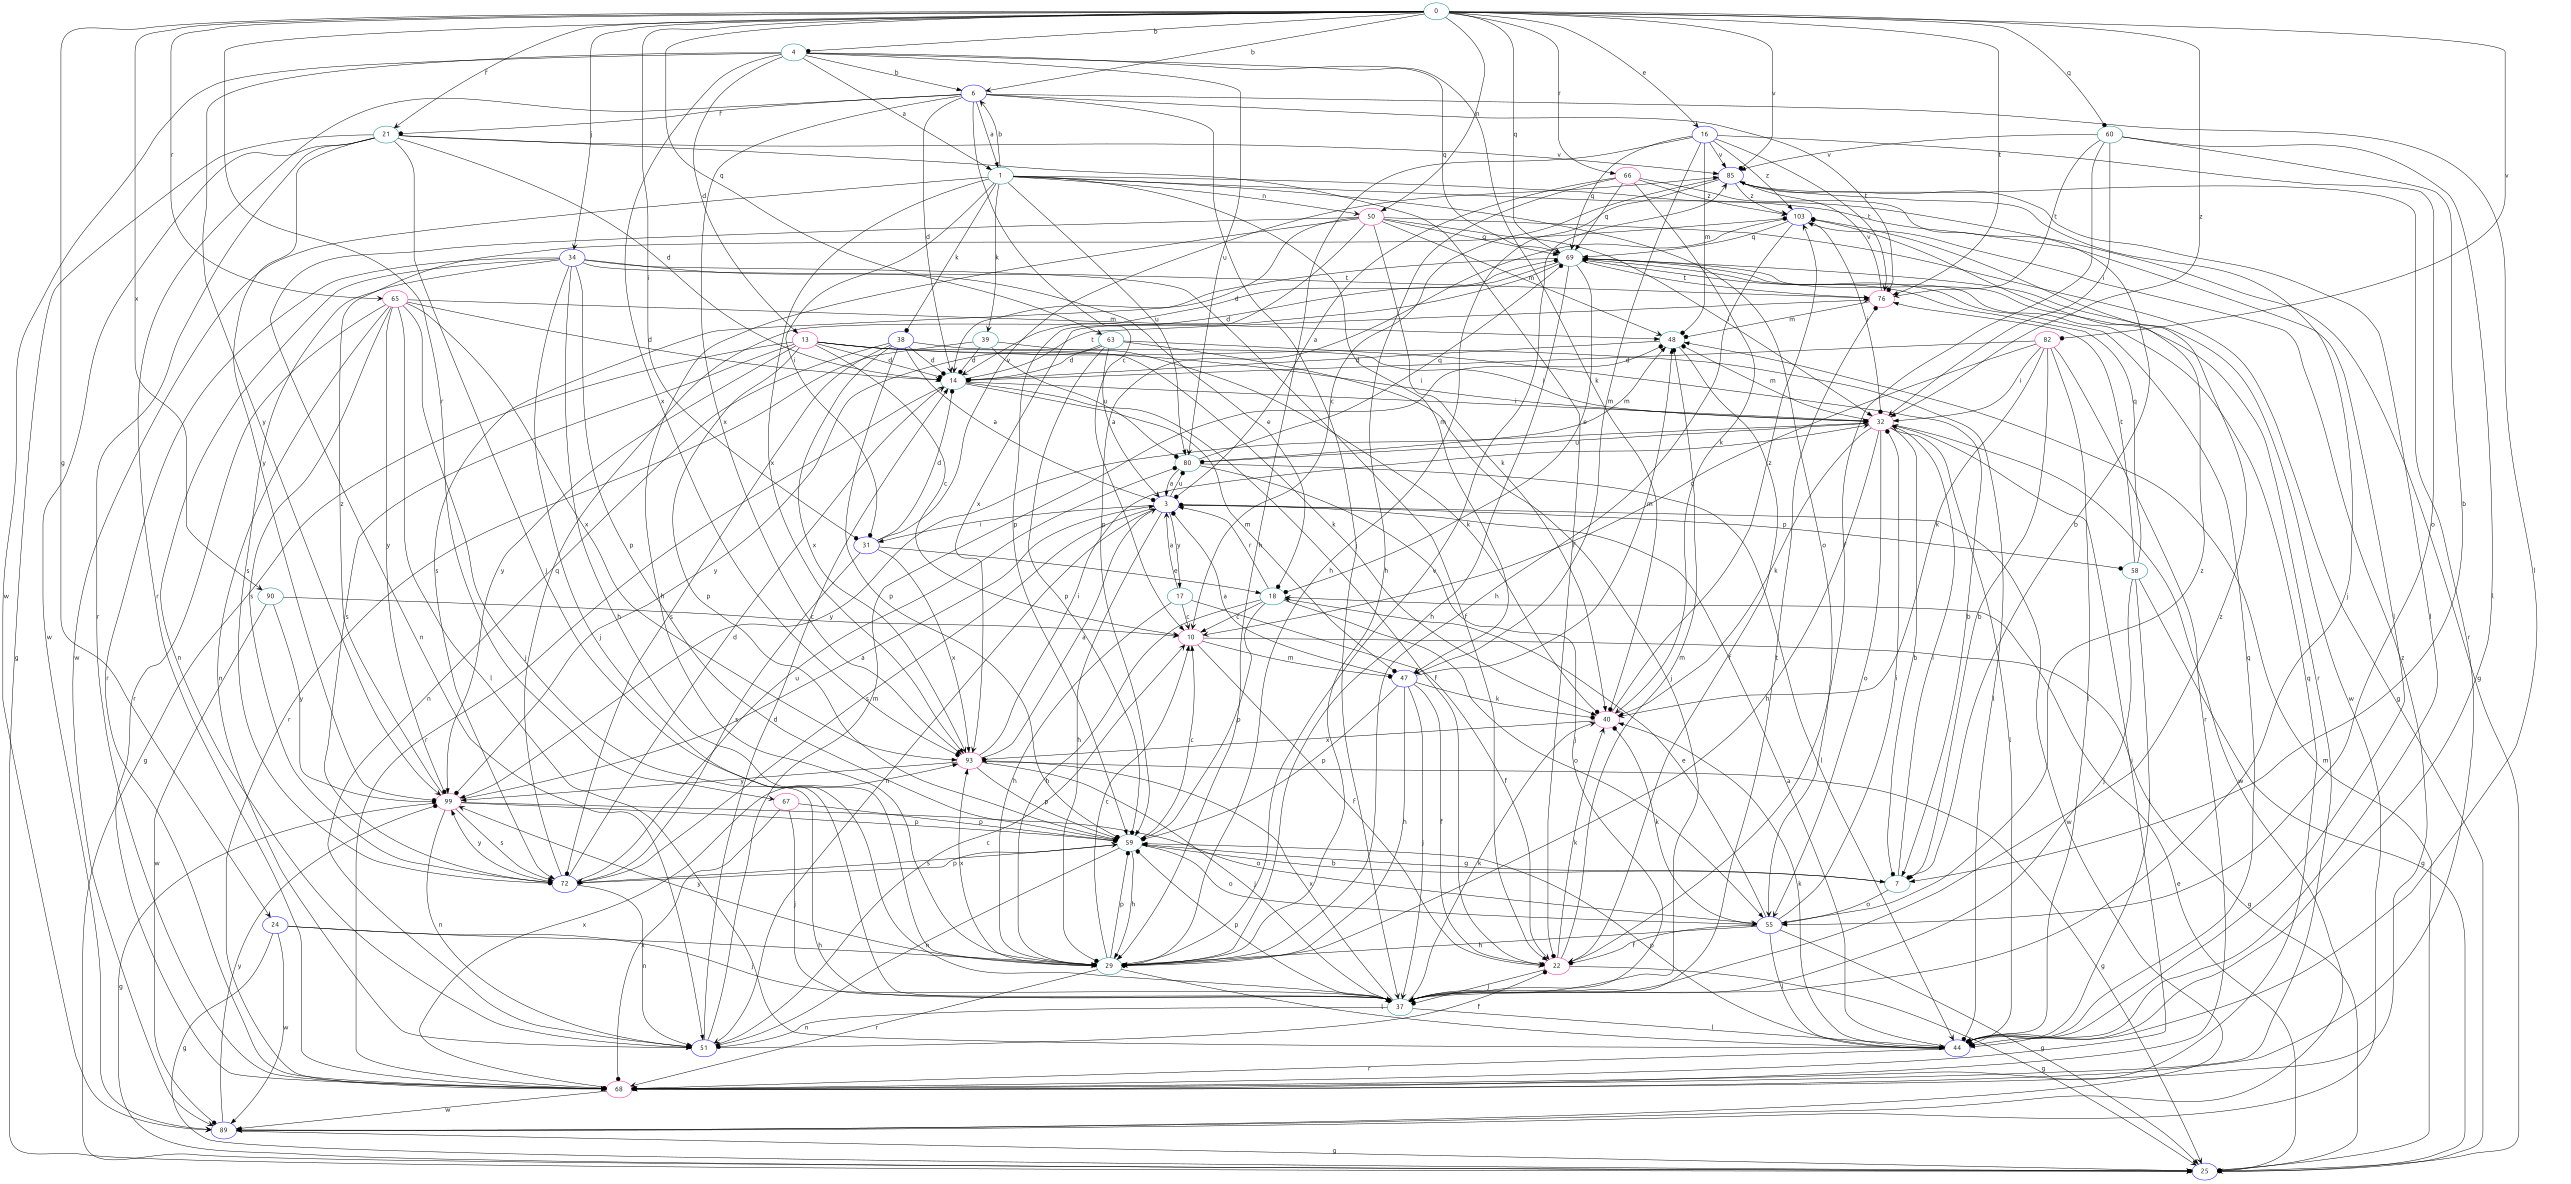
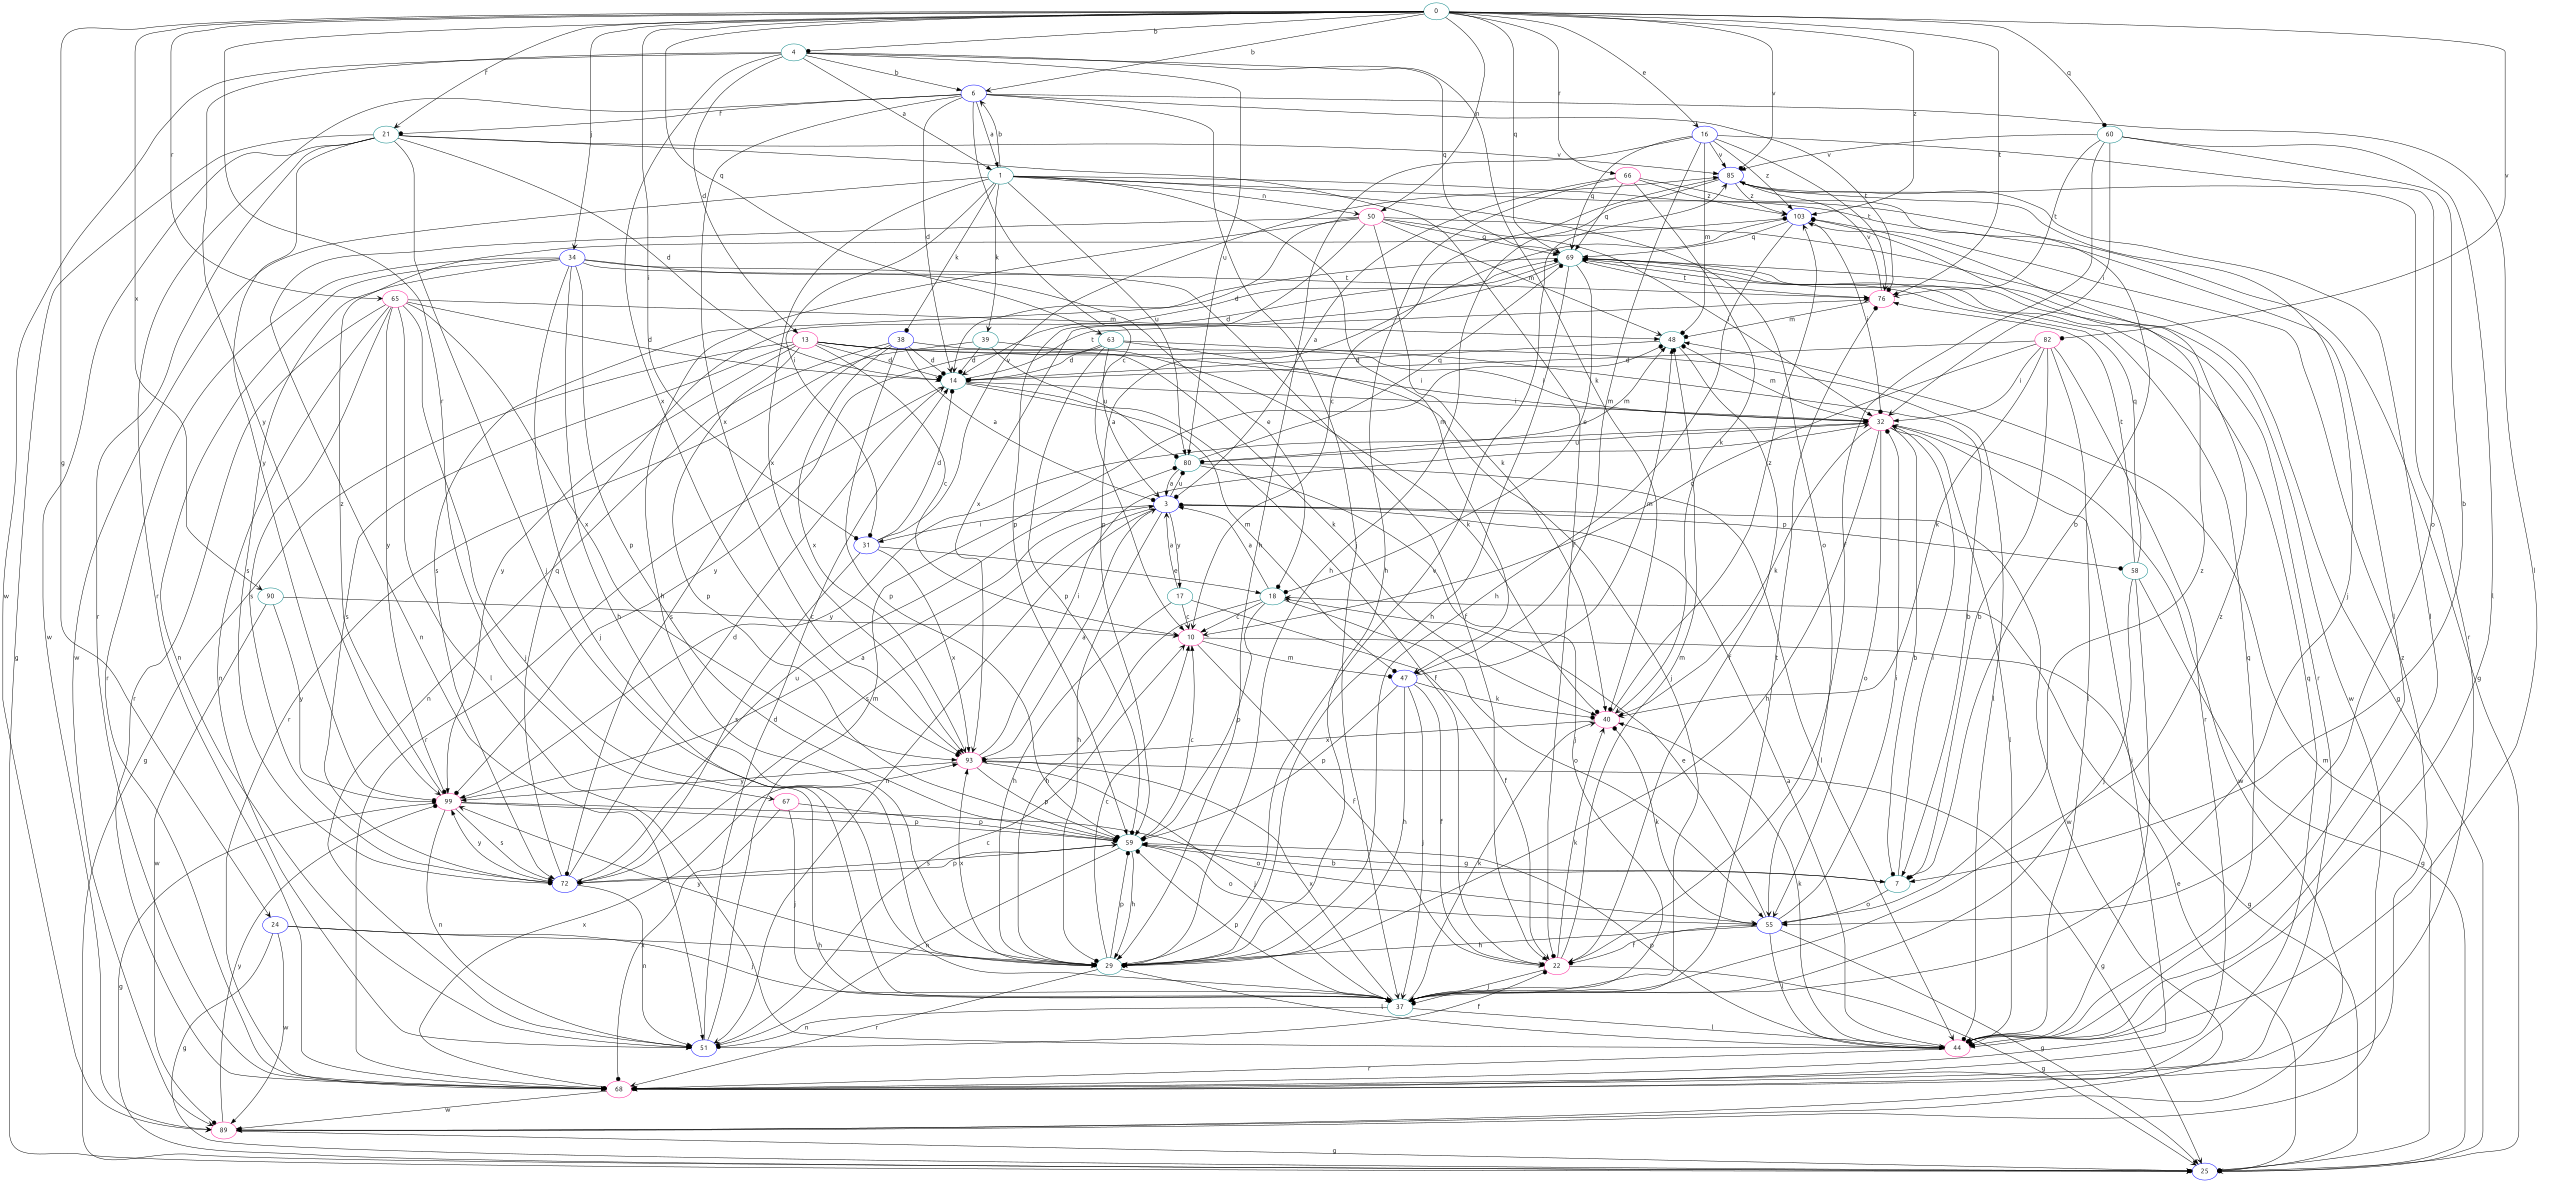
(2101, 30) -> (1799, 31)
(1205, 82) -> (1205, 82)
(1250, 545) -> (1250, 545)
(1253, 632) -> none
(1957, 1048) -> (1957, 1048)
(224, 1130) -> (224, 1130)
